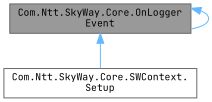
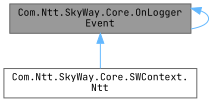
(100, 83) -> (100, 83)
